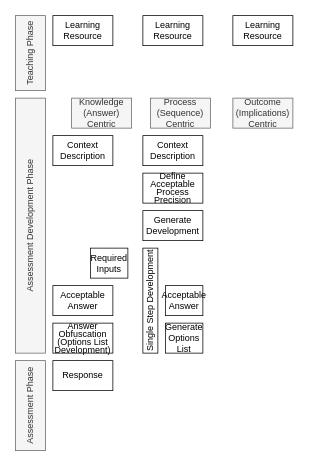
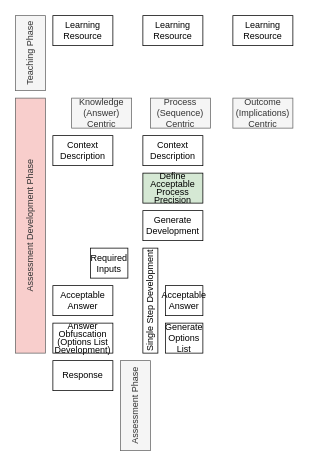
(173, 188) -> (173, 188)
(30, 225) -> (30, 225)
(30, 405) -> (135, 405)
